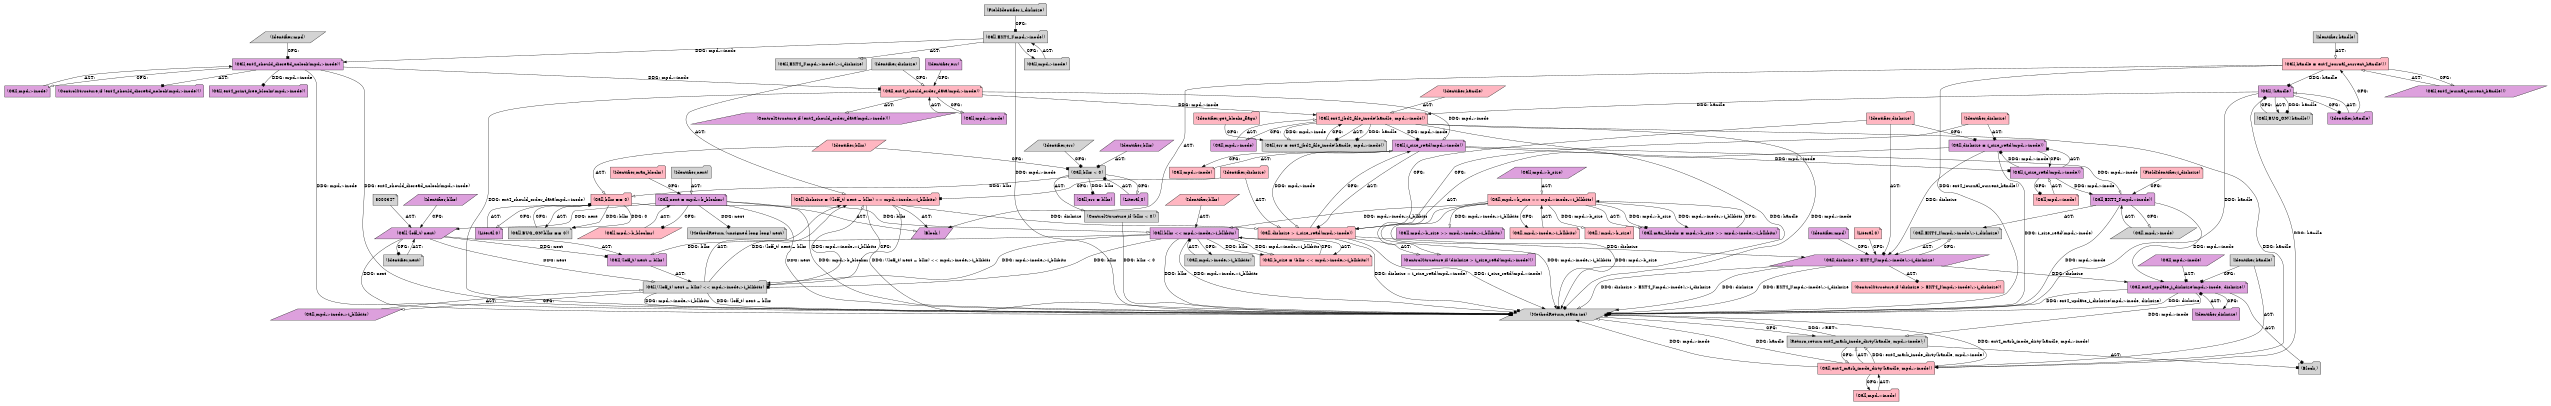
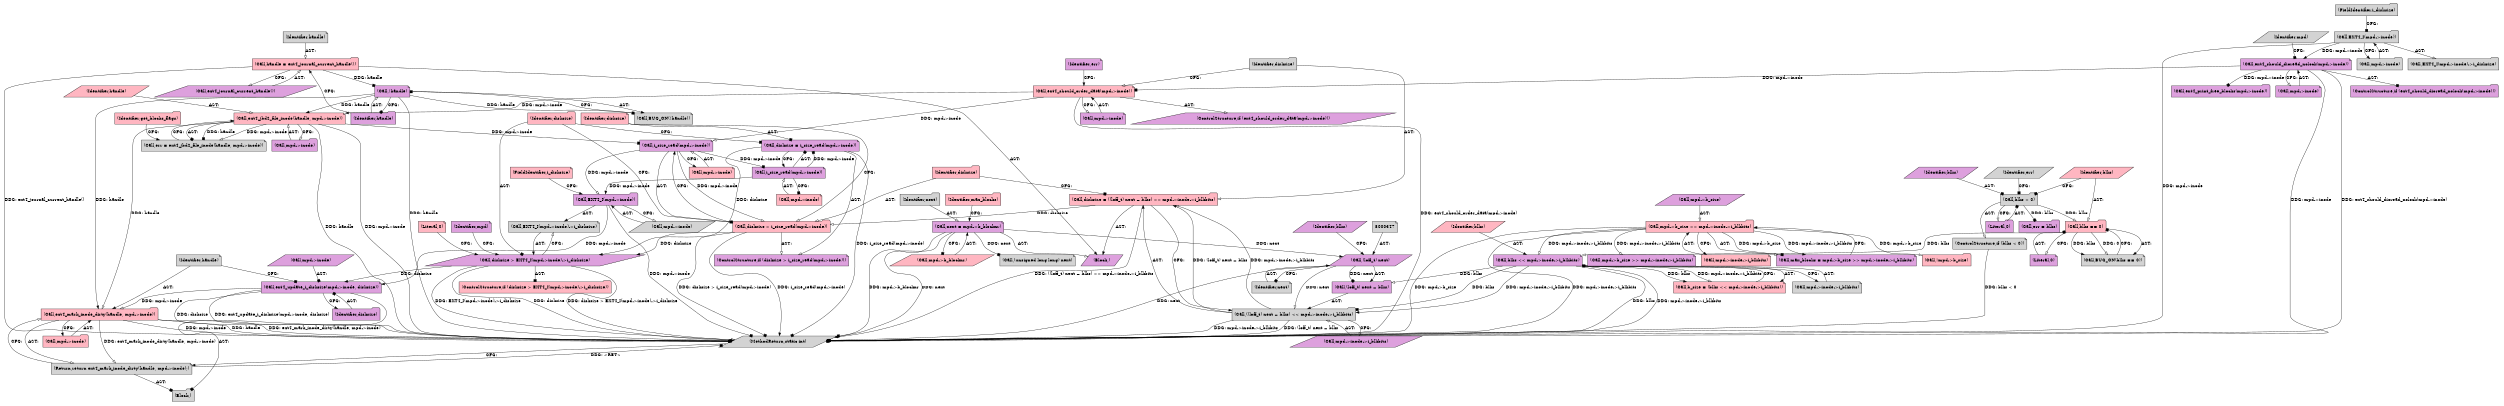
(737, 233) -> (1038, 260)
(1468, 260) -> (782, 260)
(2060, 319) -> (191, 291)
